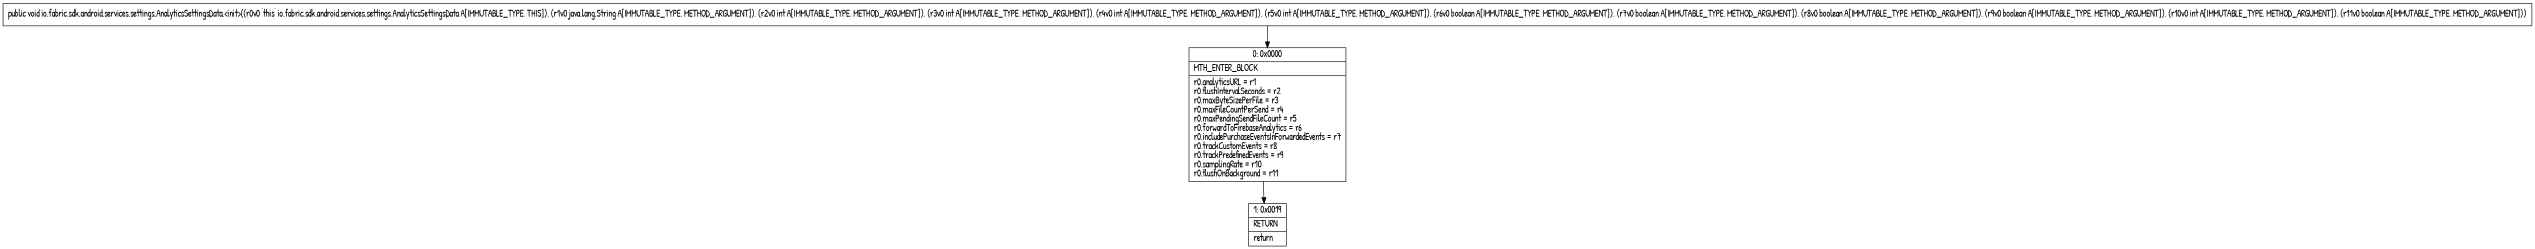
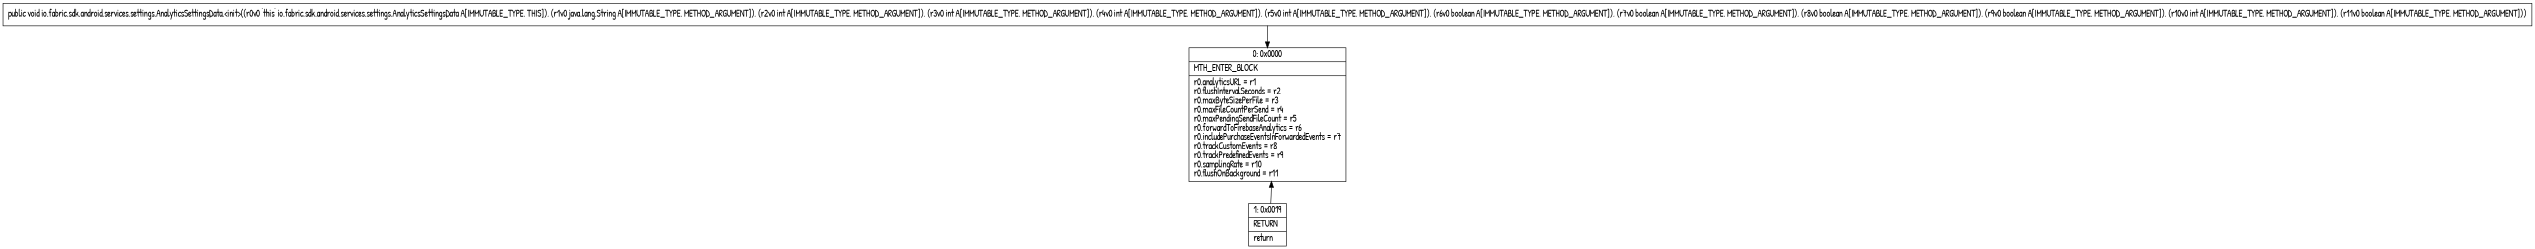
(1264, 189) -> (1271, 196)
